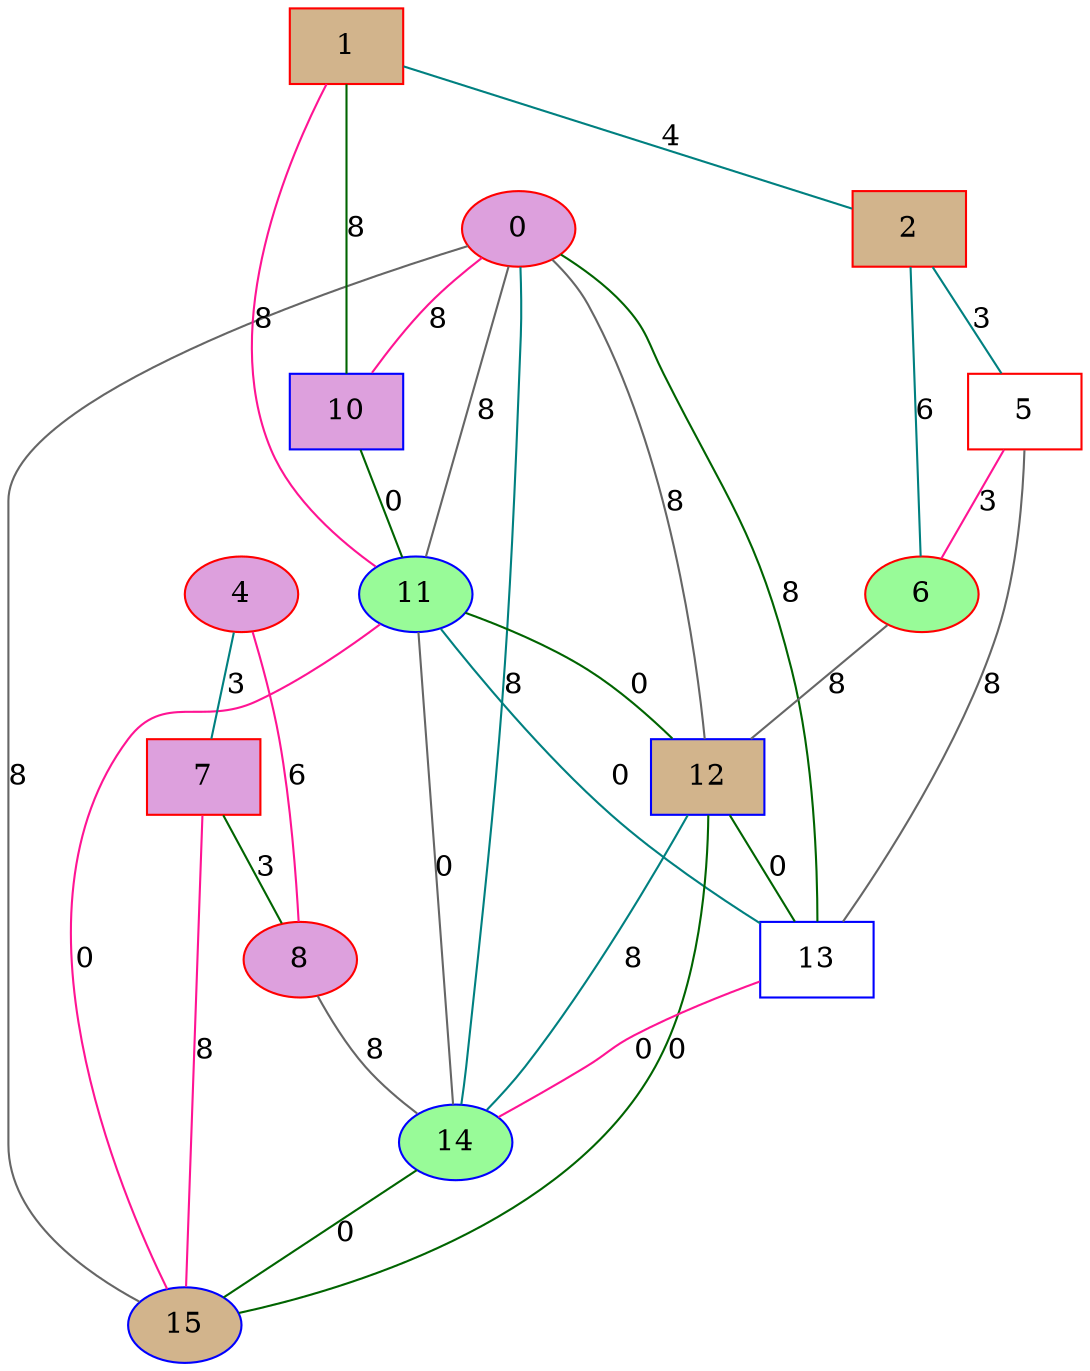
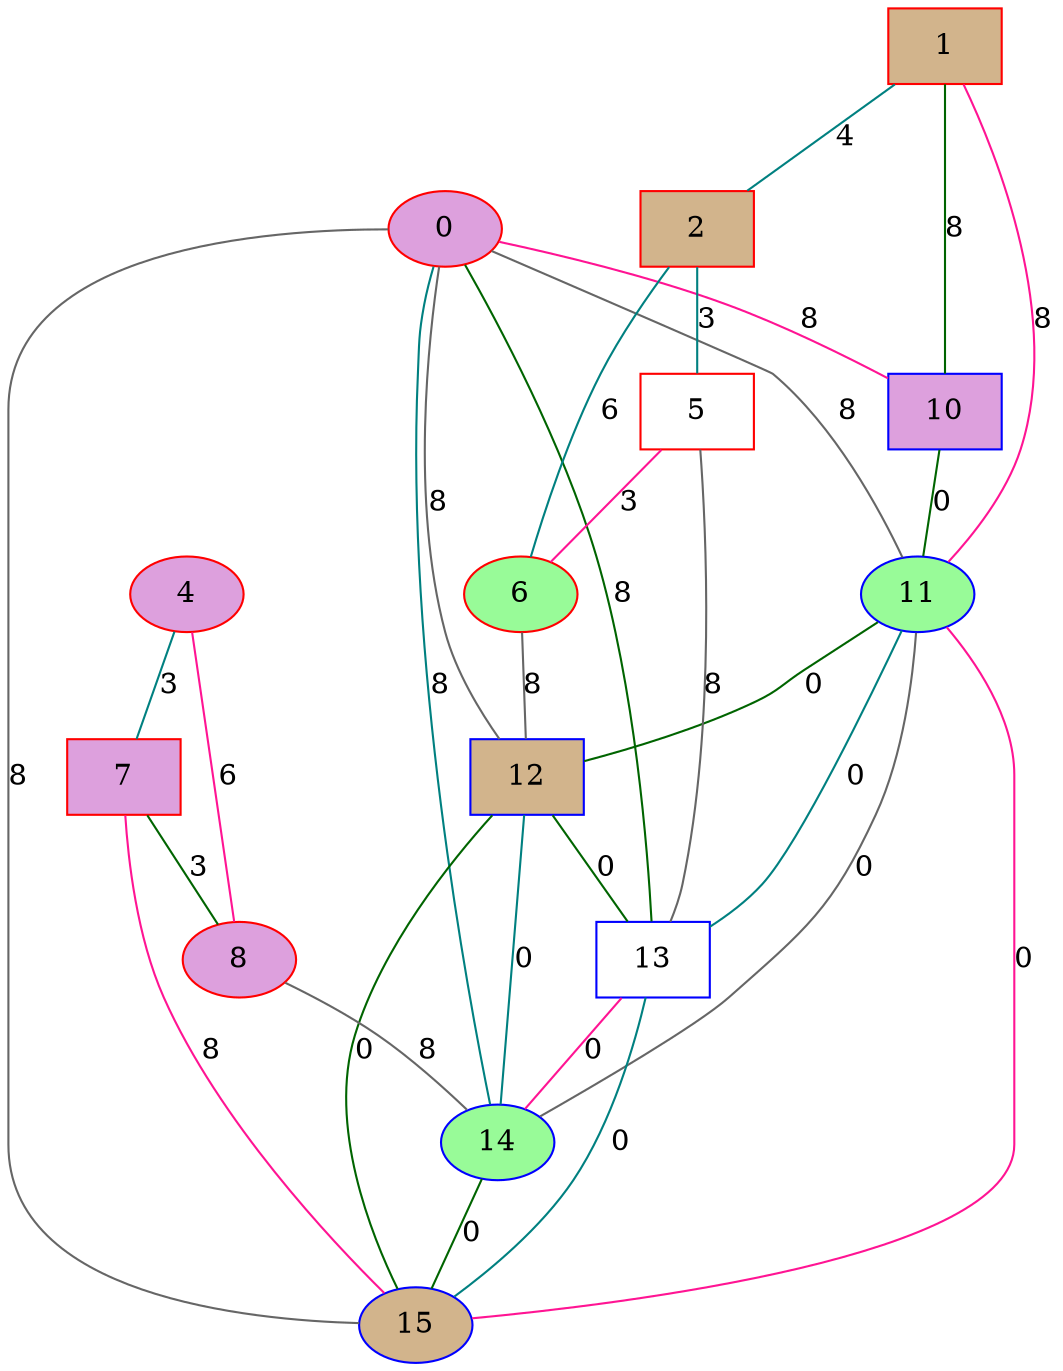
(634, 960) -> (525, 960)
none -> (581, 1167)
